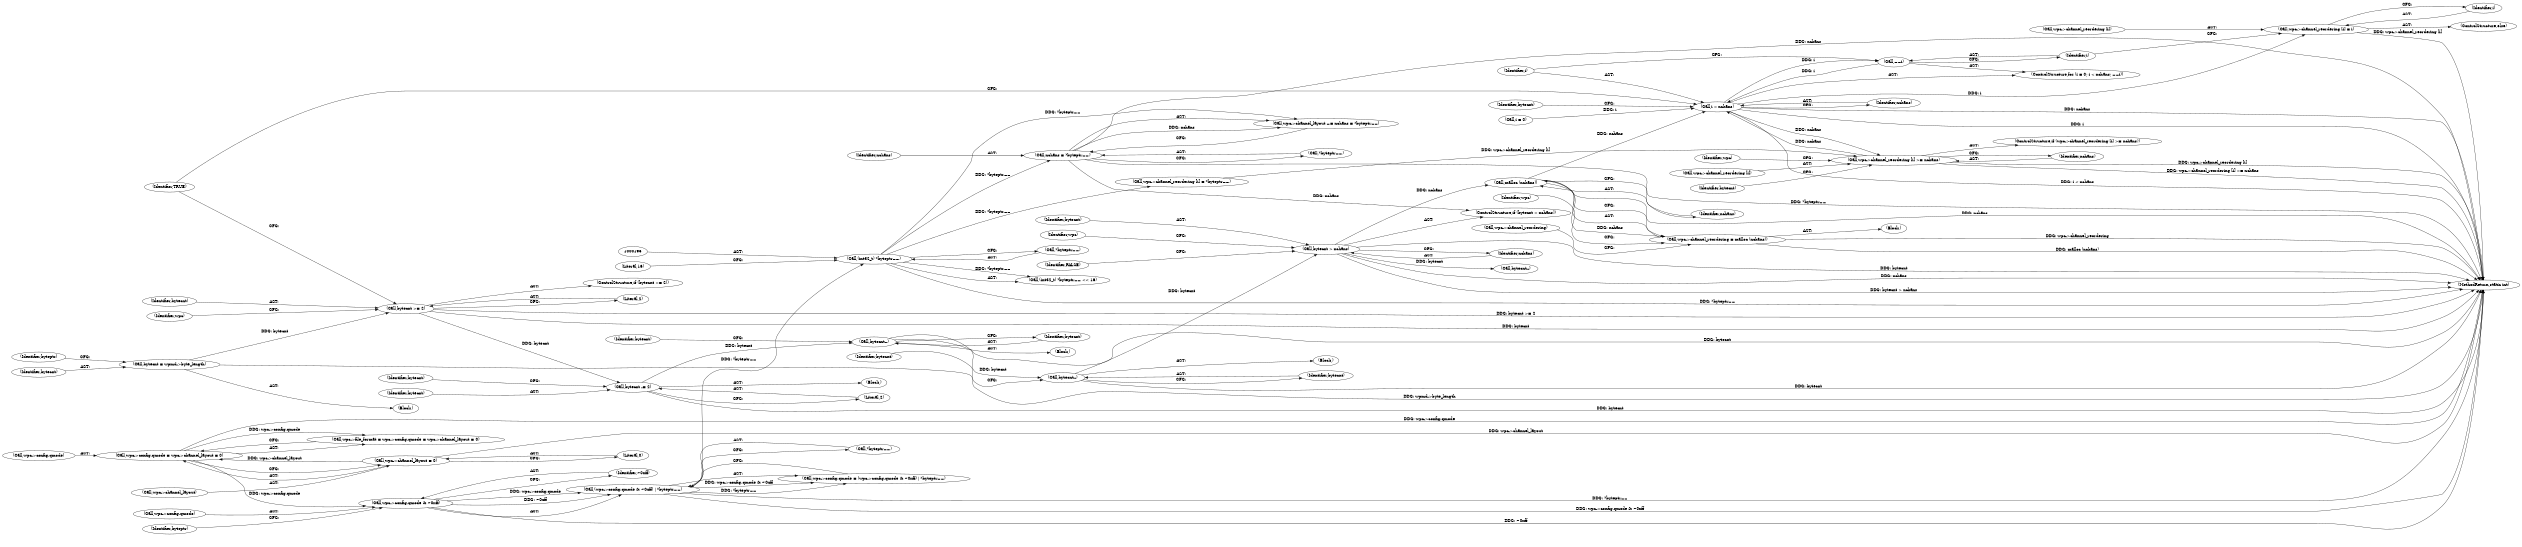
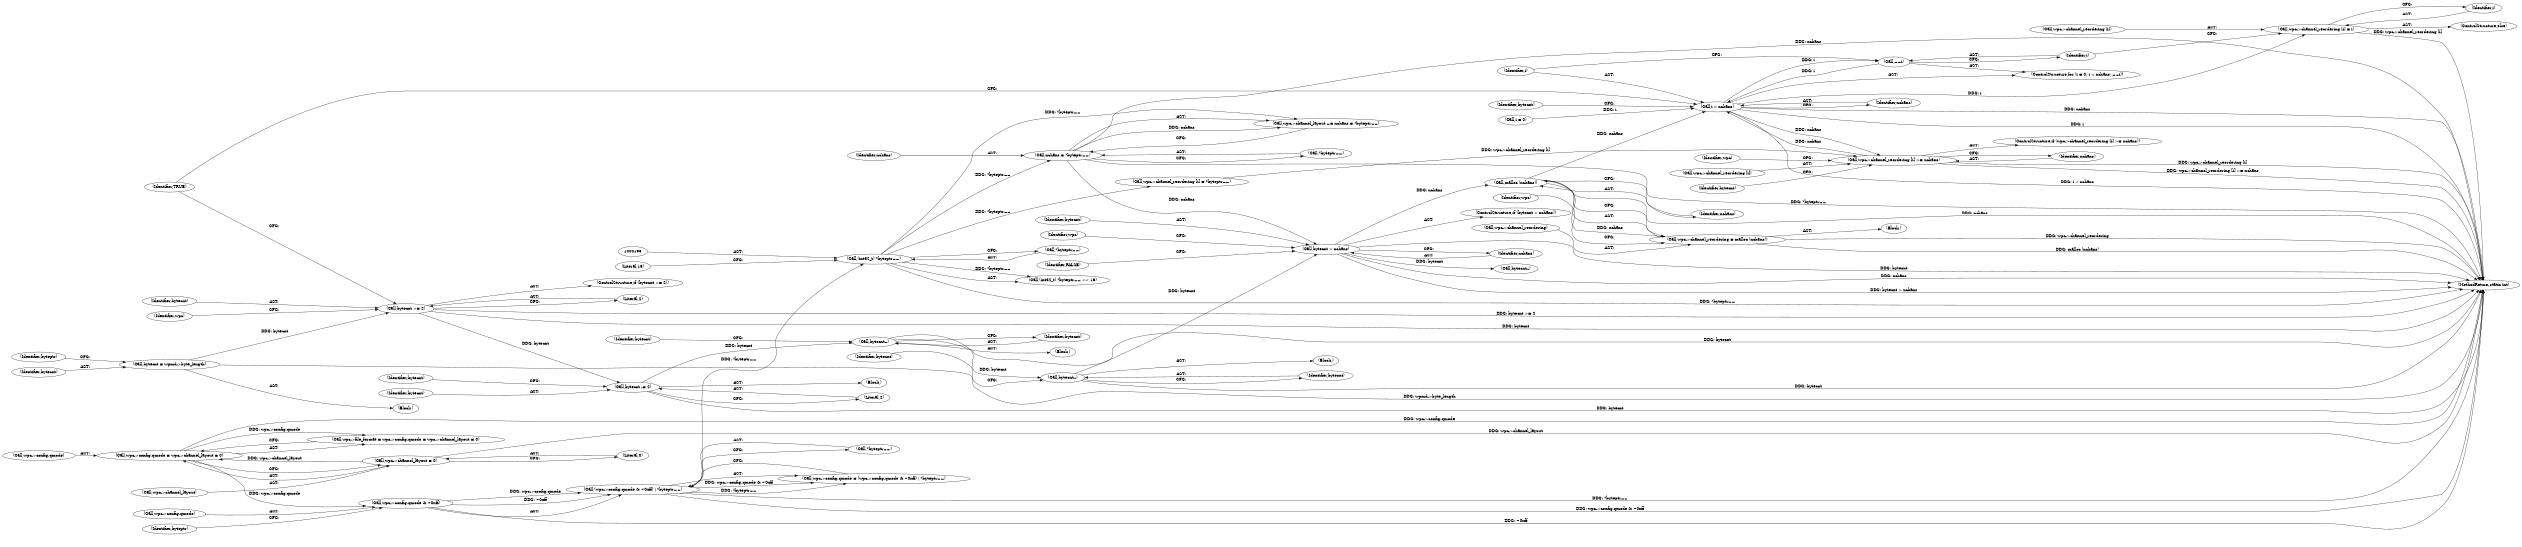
(1263, 198) -> (1185, 212)
(1610, 248) -> (1610, 248)
(633, 473) -> none
